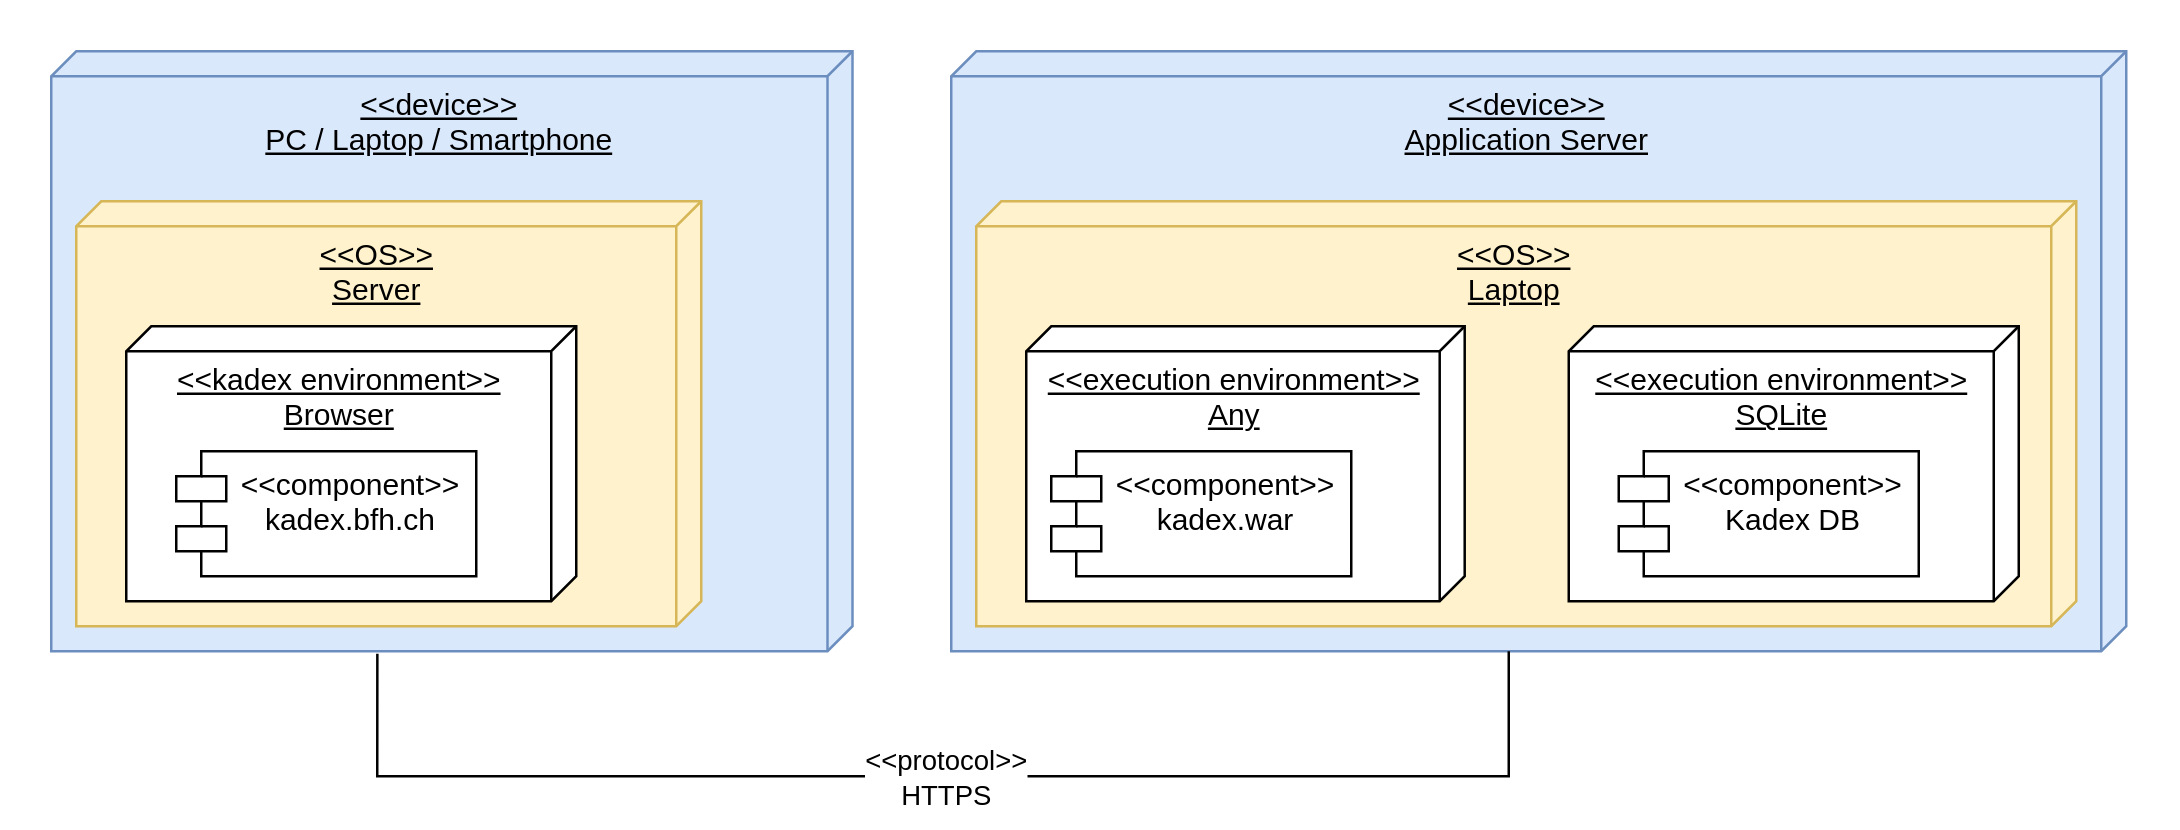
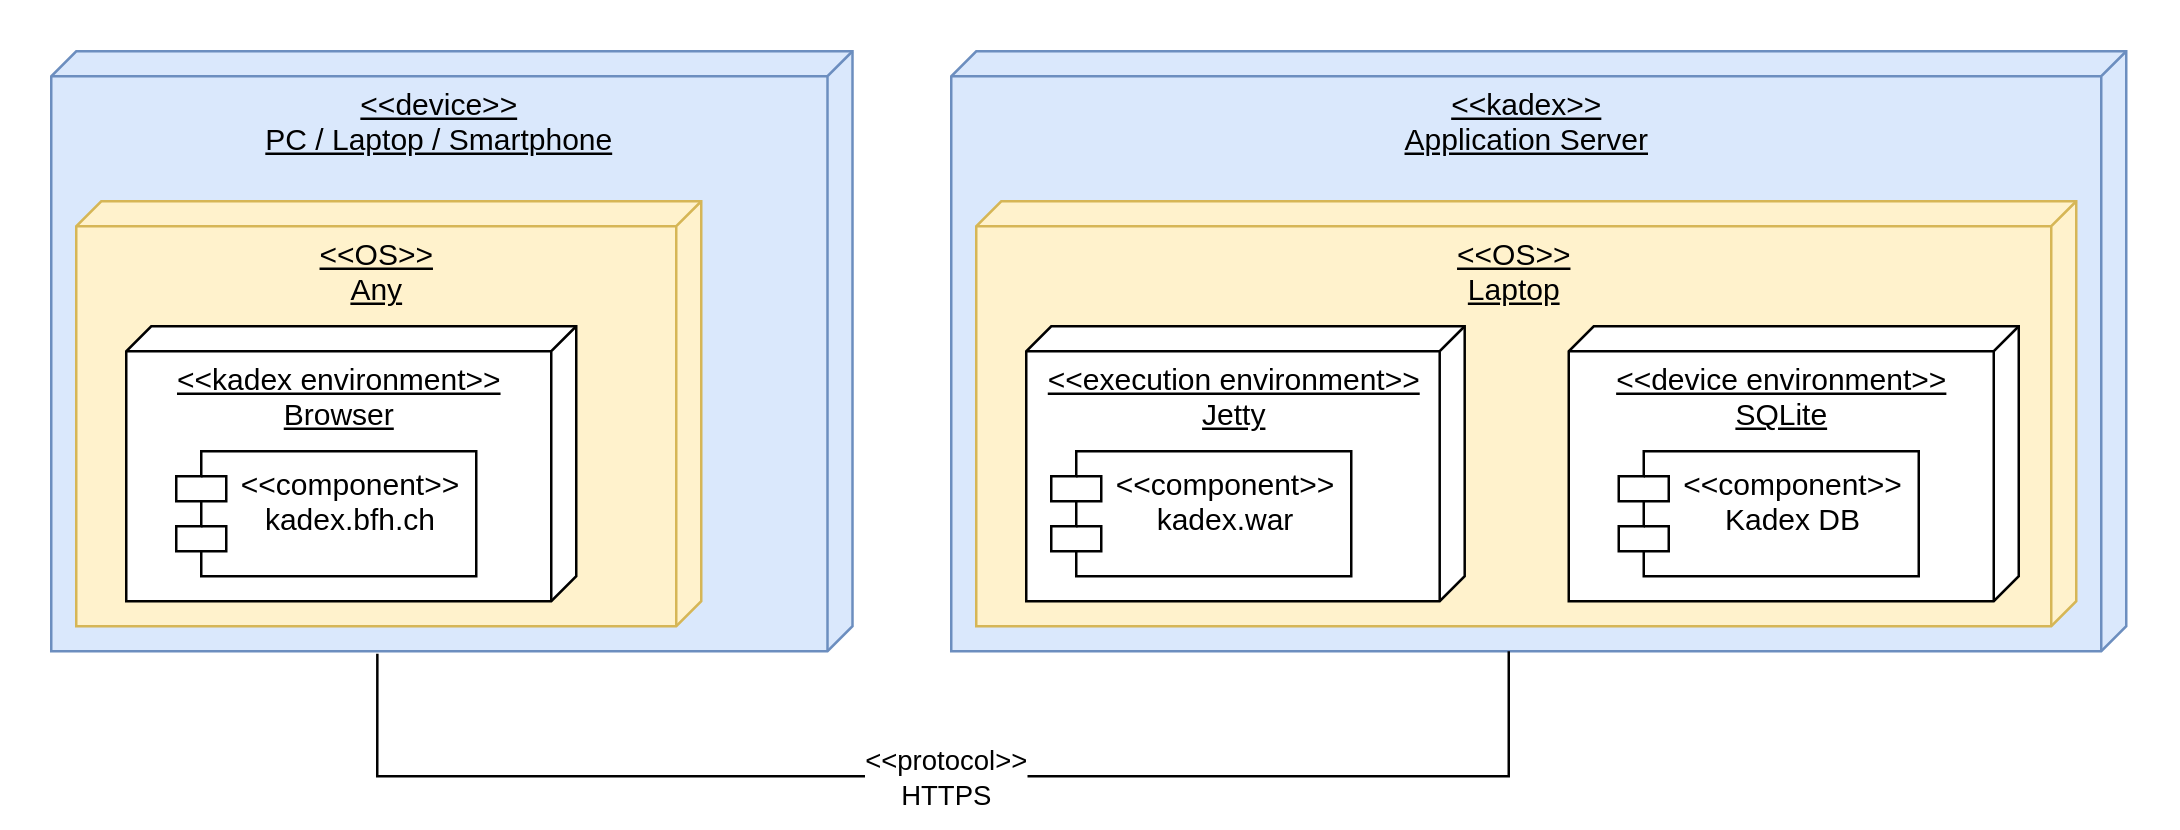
(1528, 125) -> (1528, 125)
(378, 275) -> (378, 275)
(1235, 400) -> (1235, 400)
(1783, 400) -> (1783, 400)
